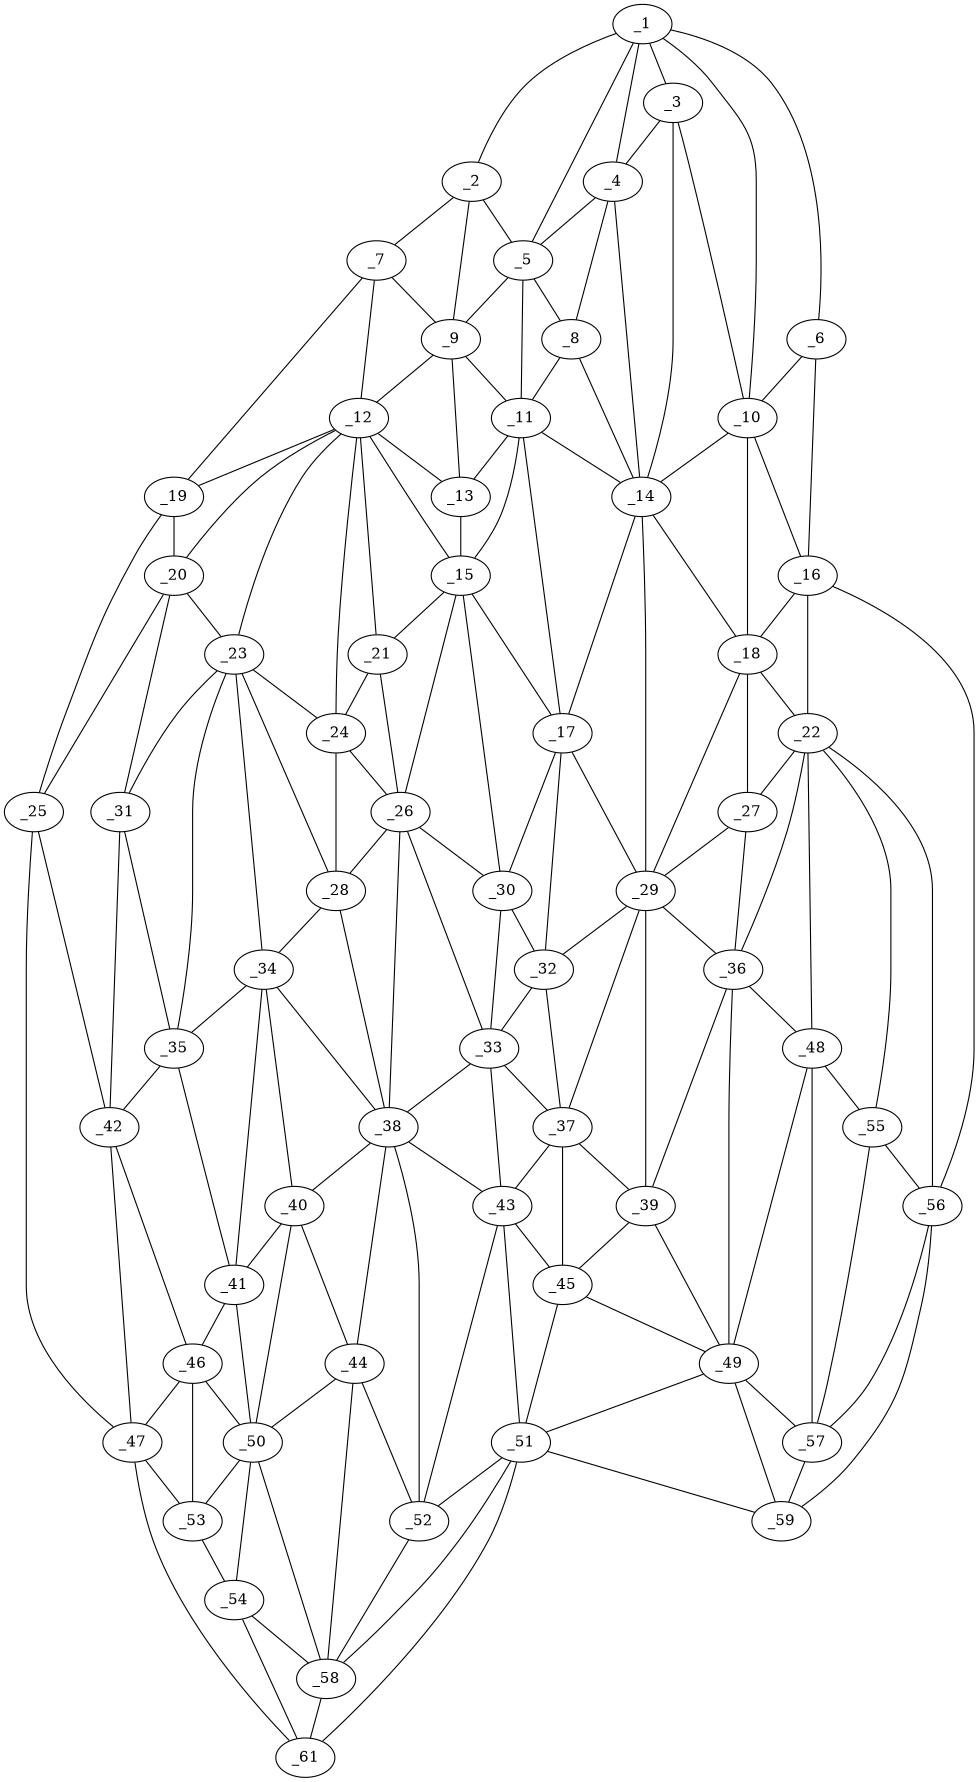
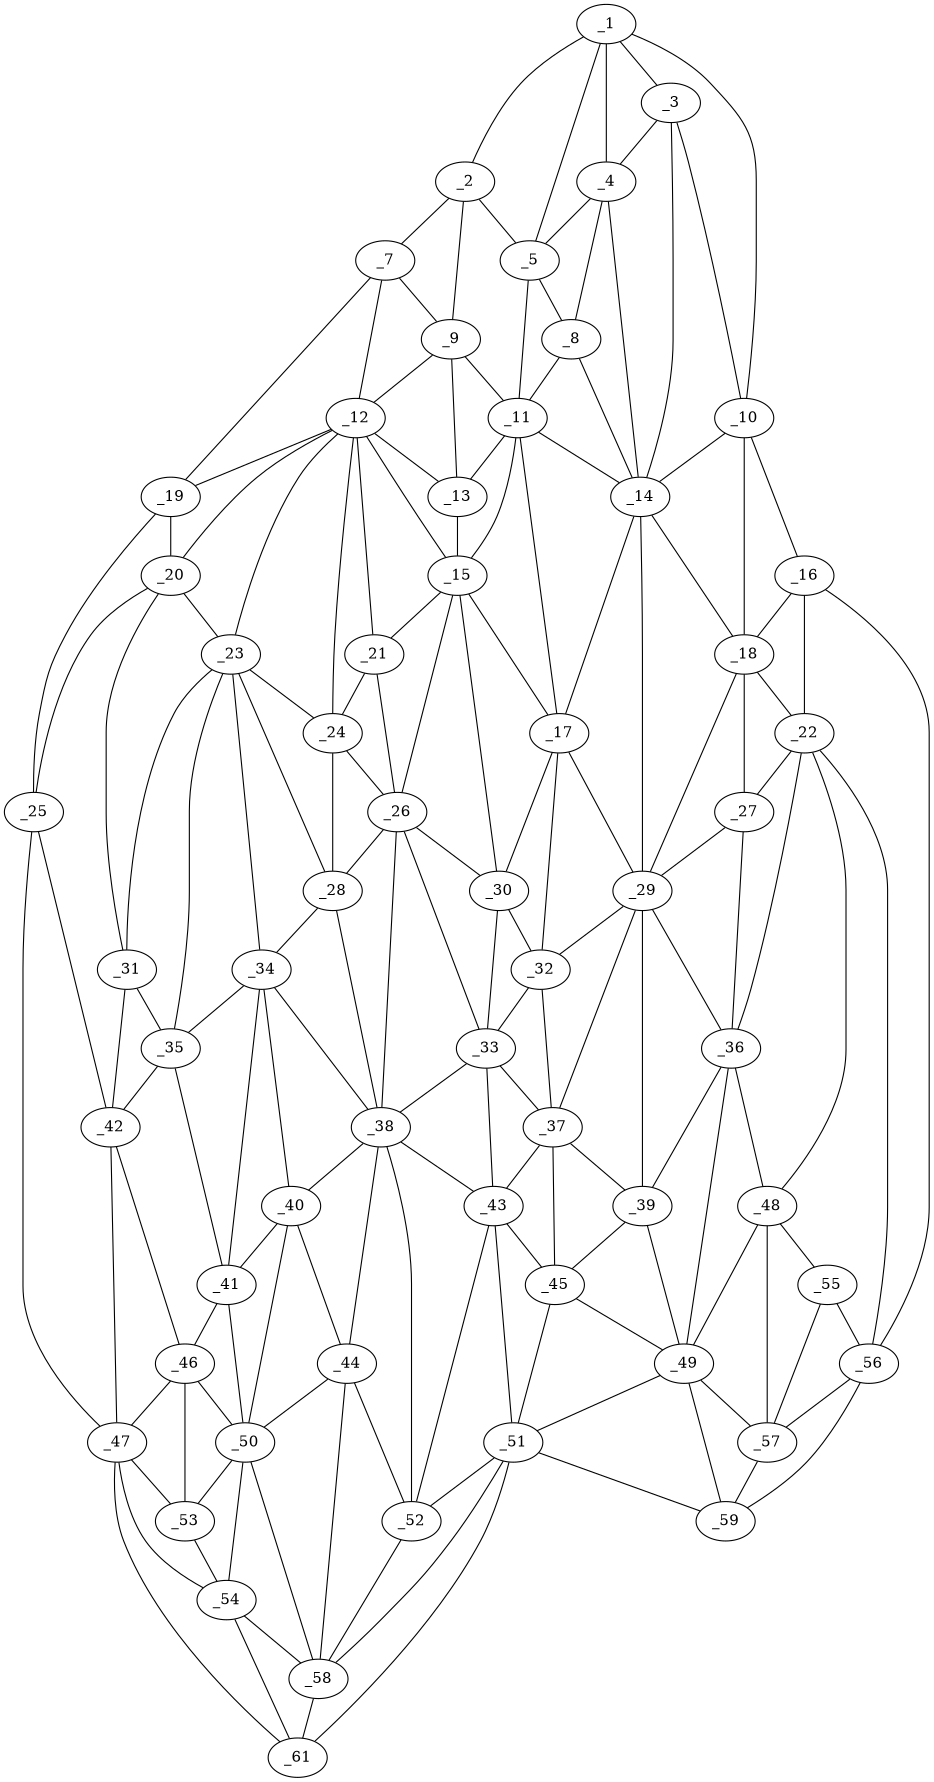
(487, 300) -> none
(816, 339) -> none
(891, 920) -> none
none -> (143, 1537)
